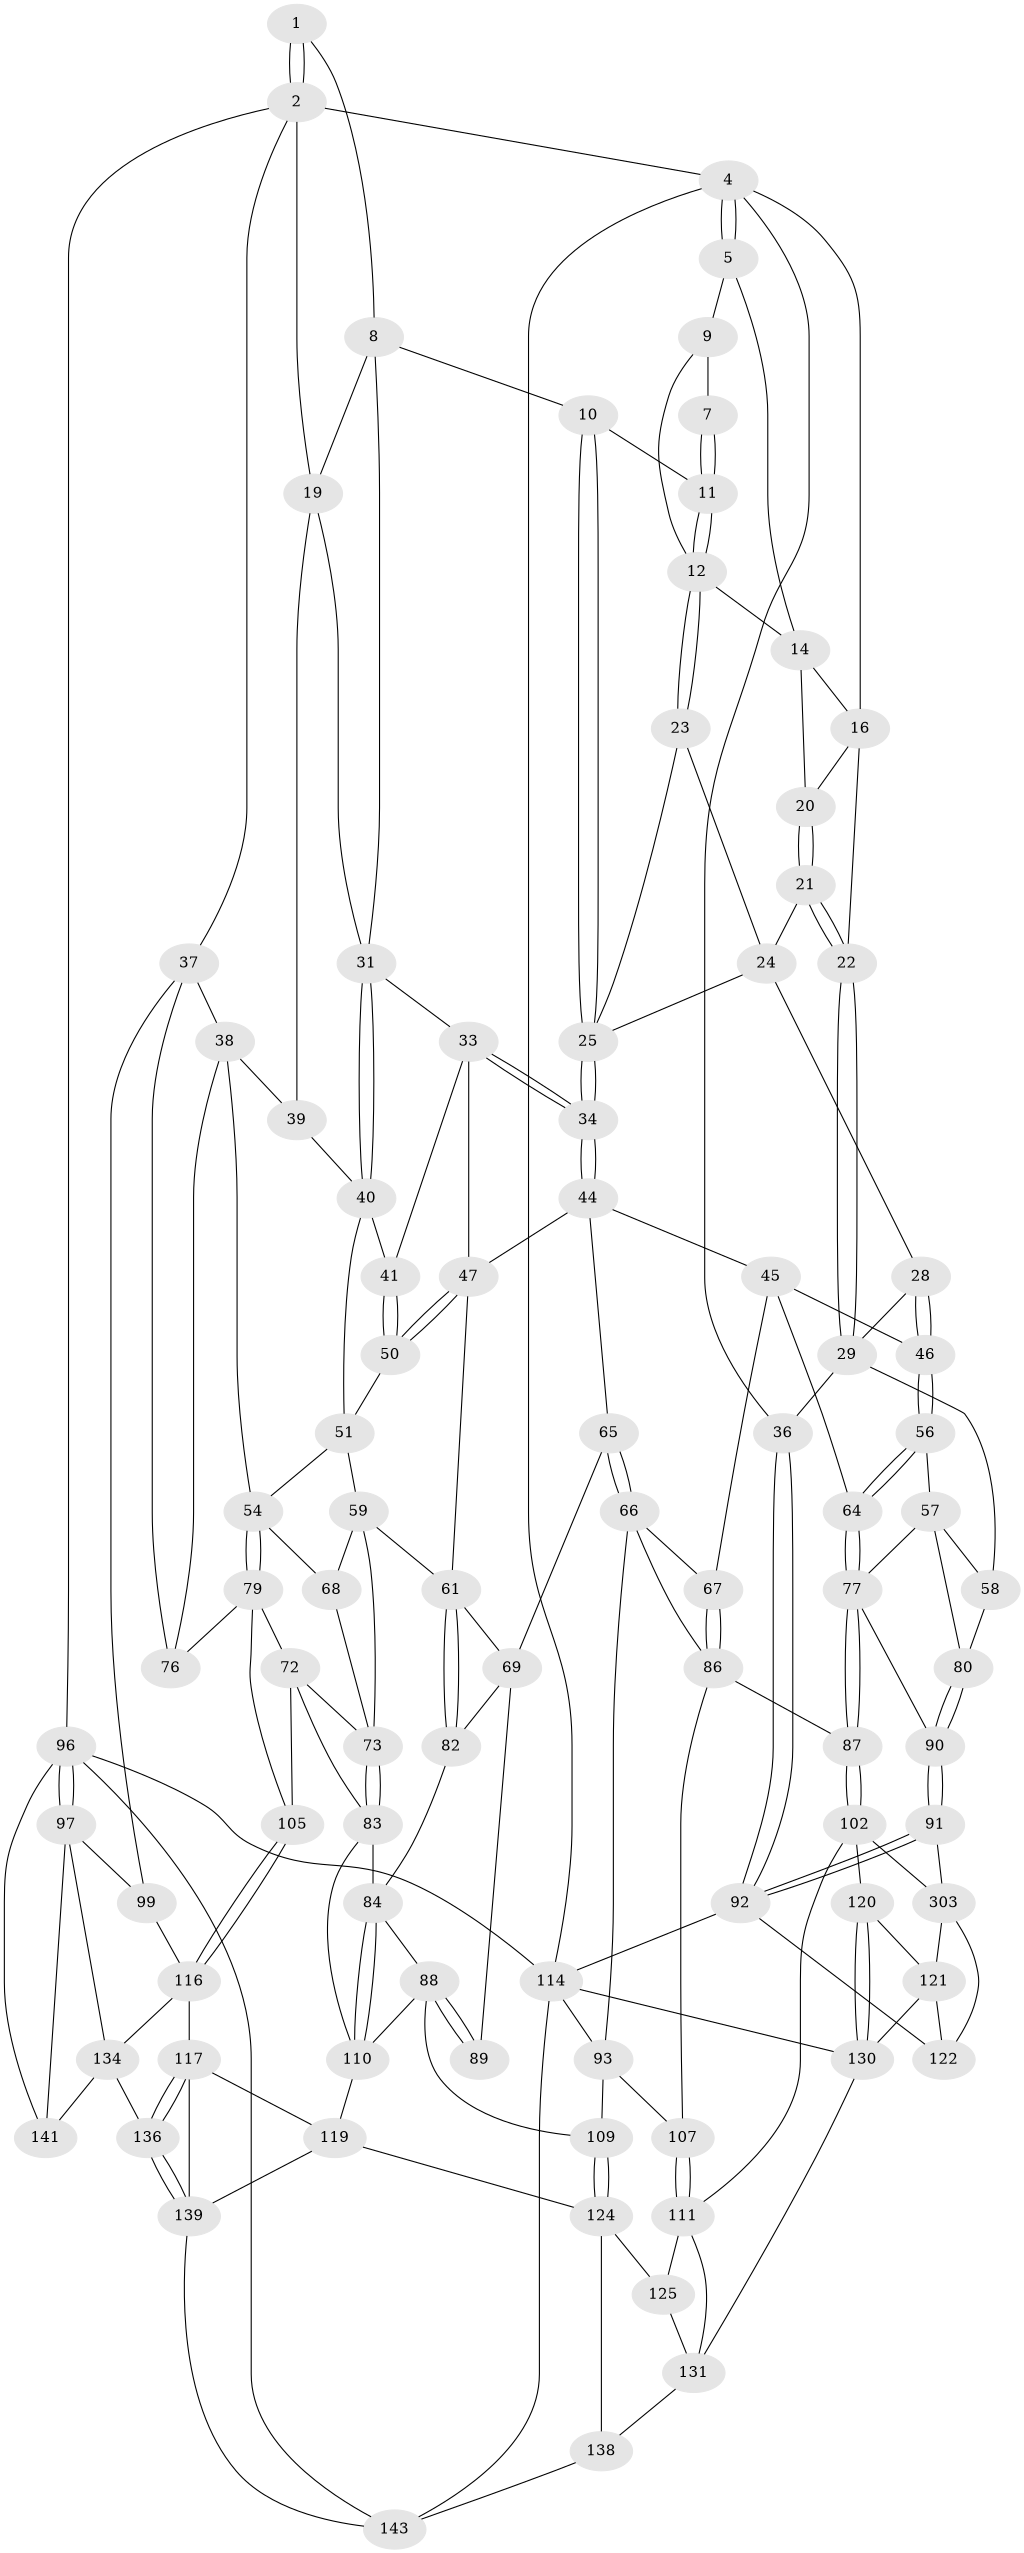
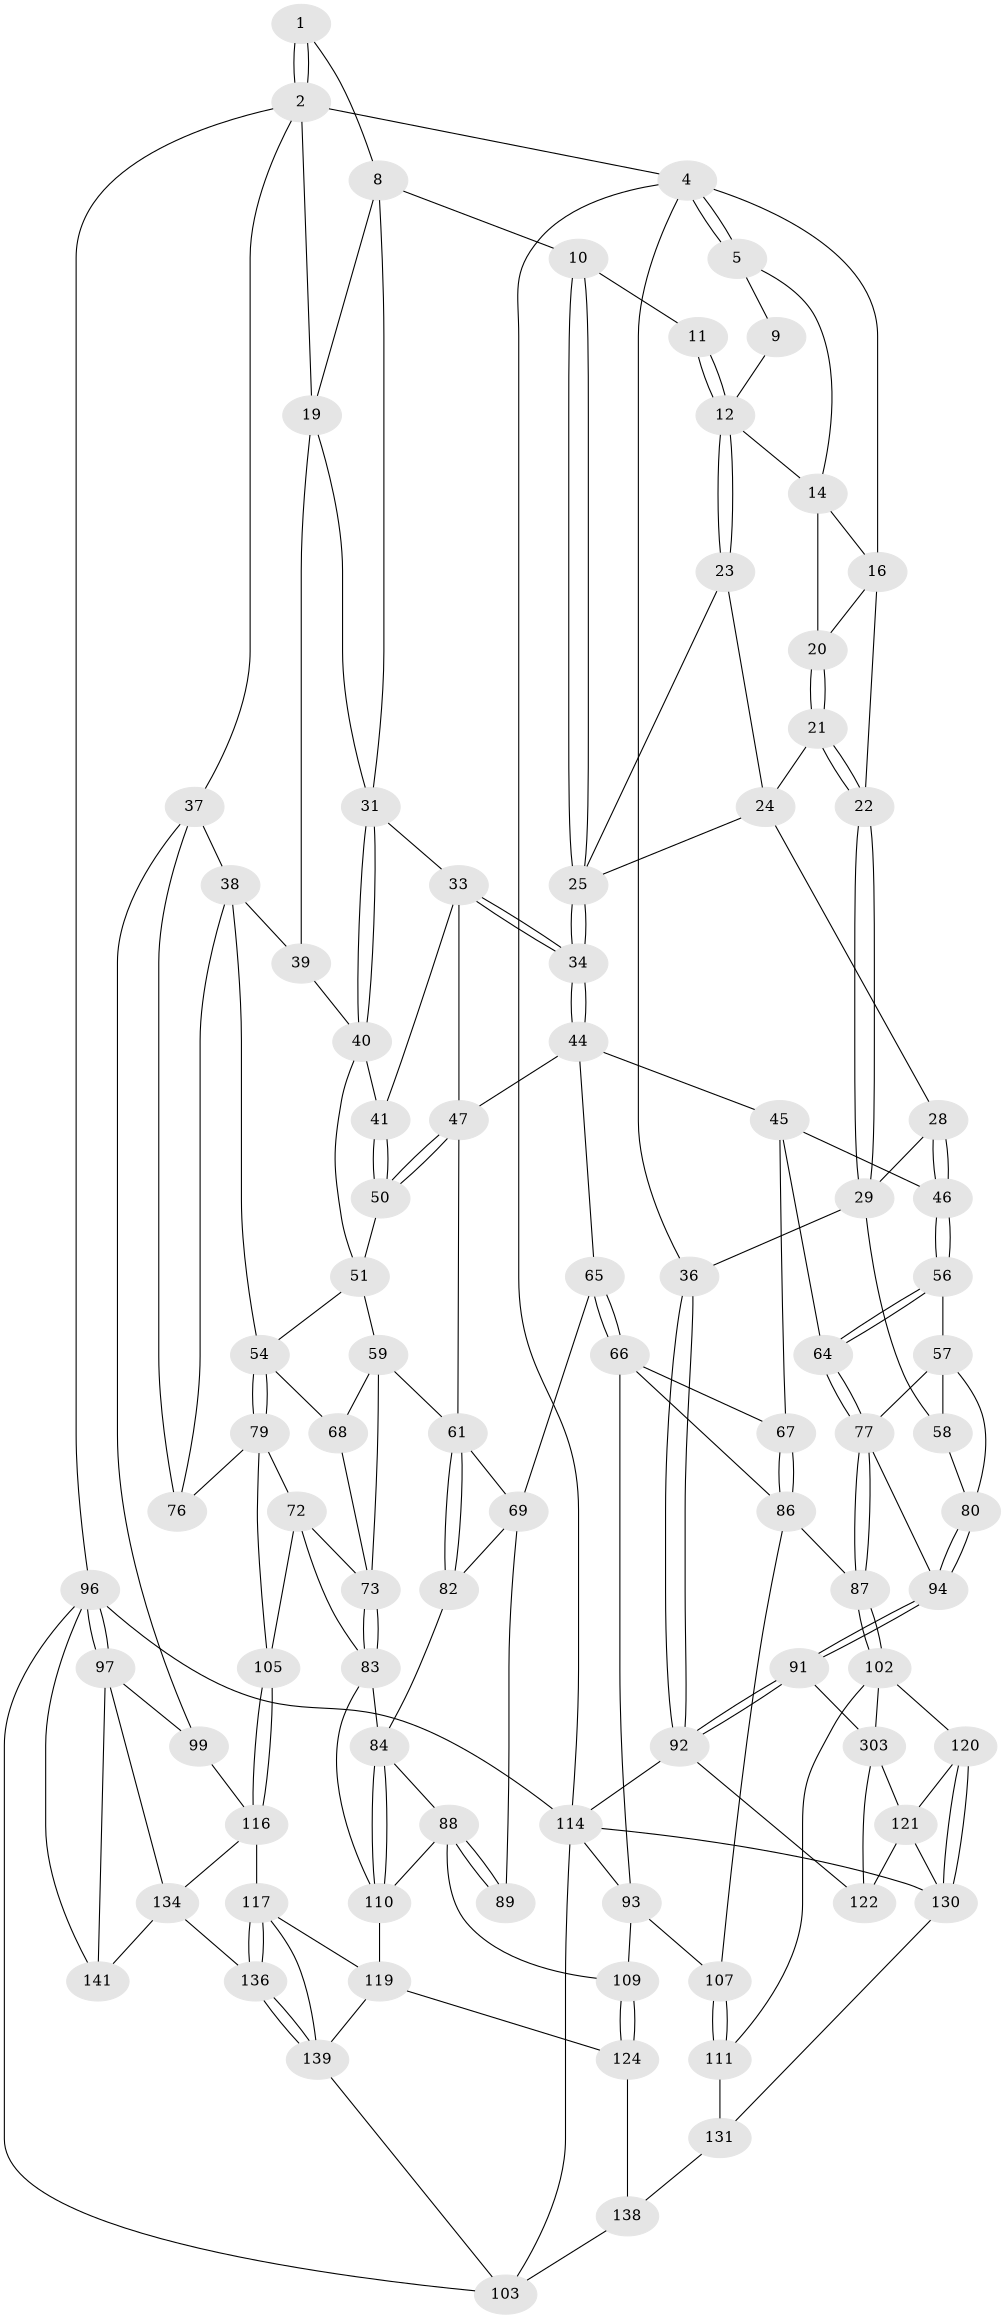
(708, 415) -> none
(935, 1747) -> (939, 1590)
(663, 2295) -> none
(395, 2530) -> (506, 2295)
